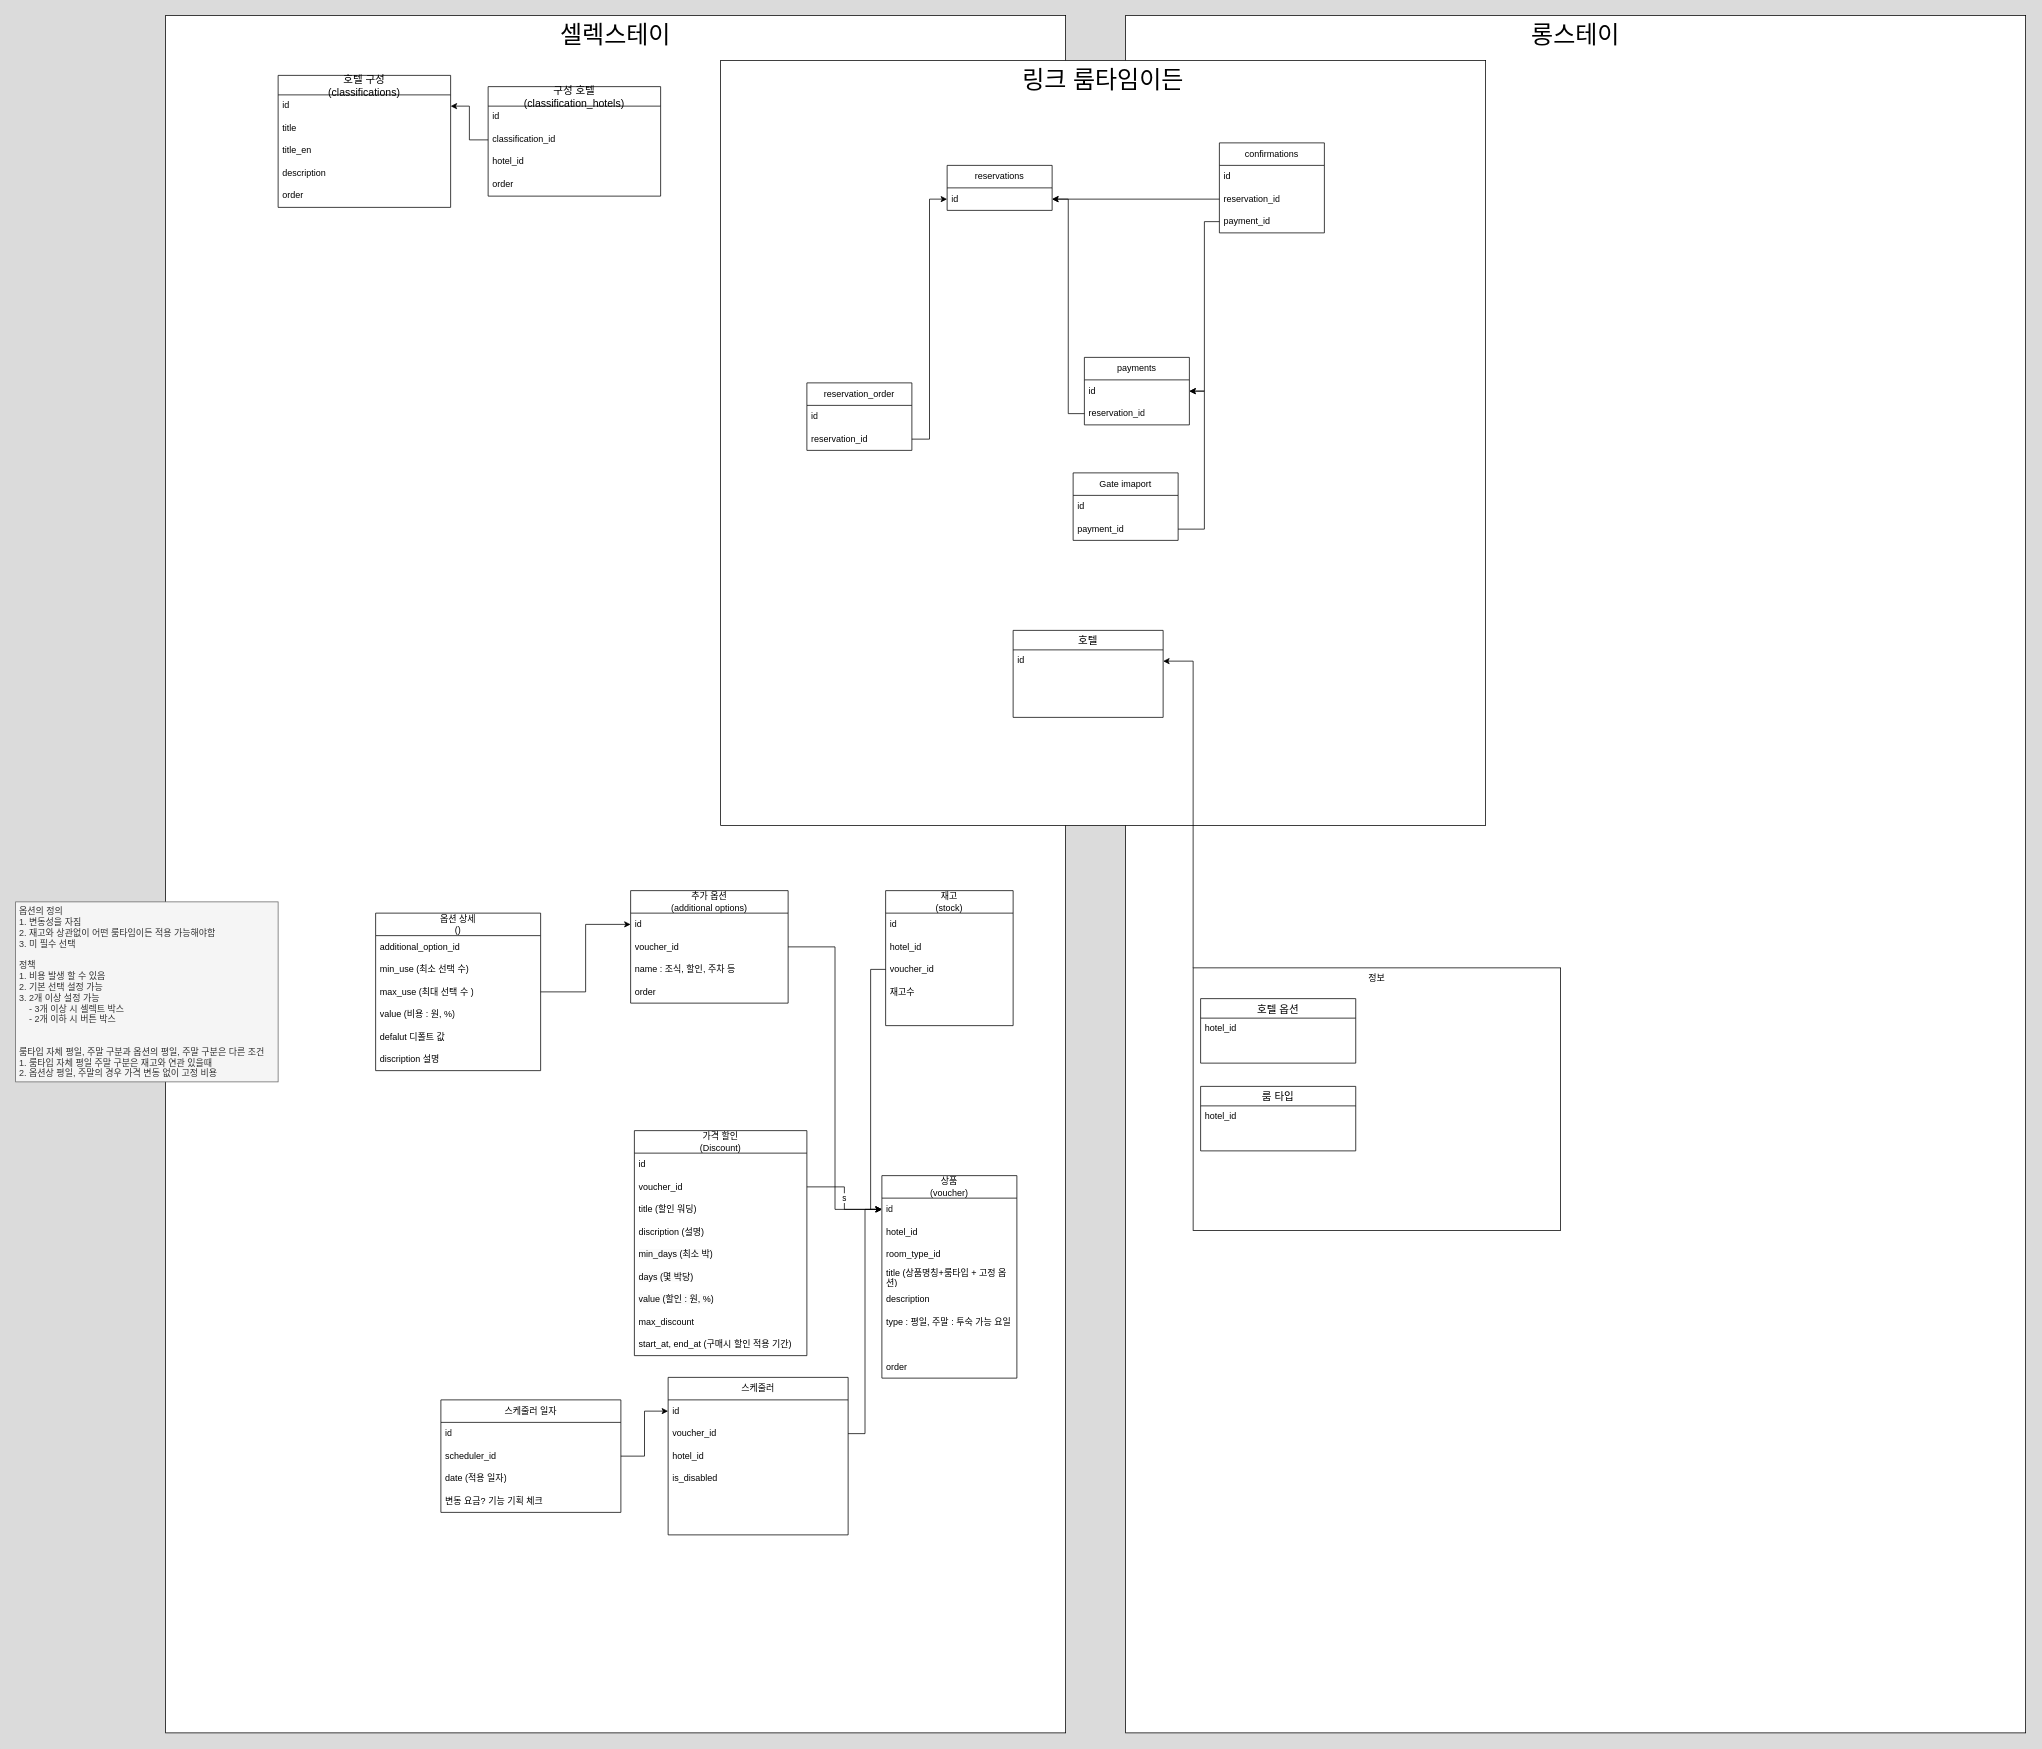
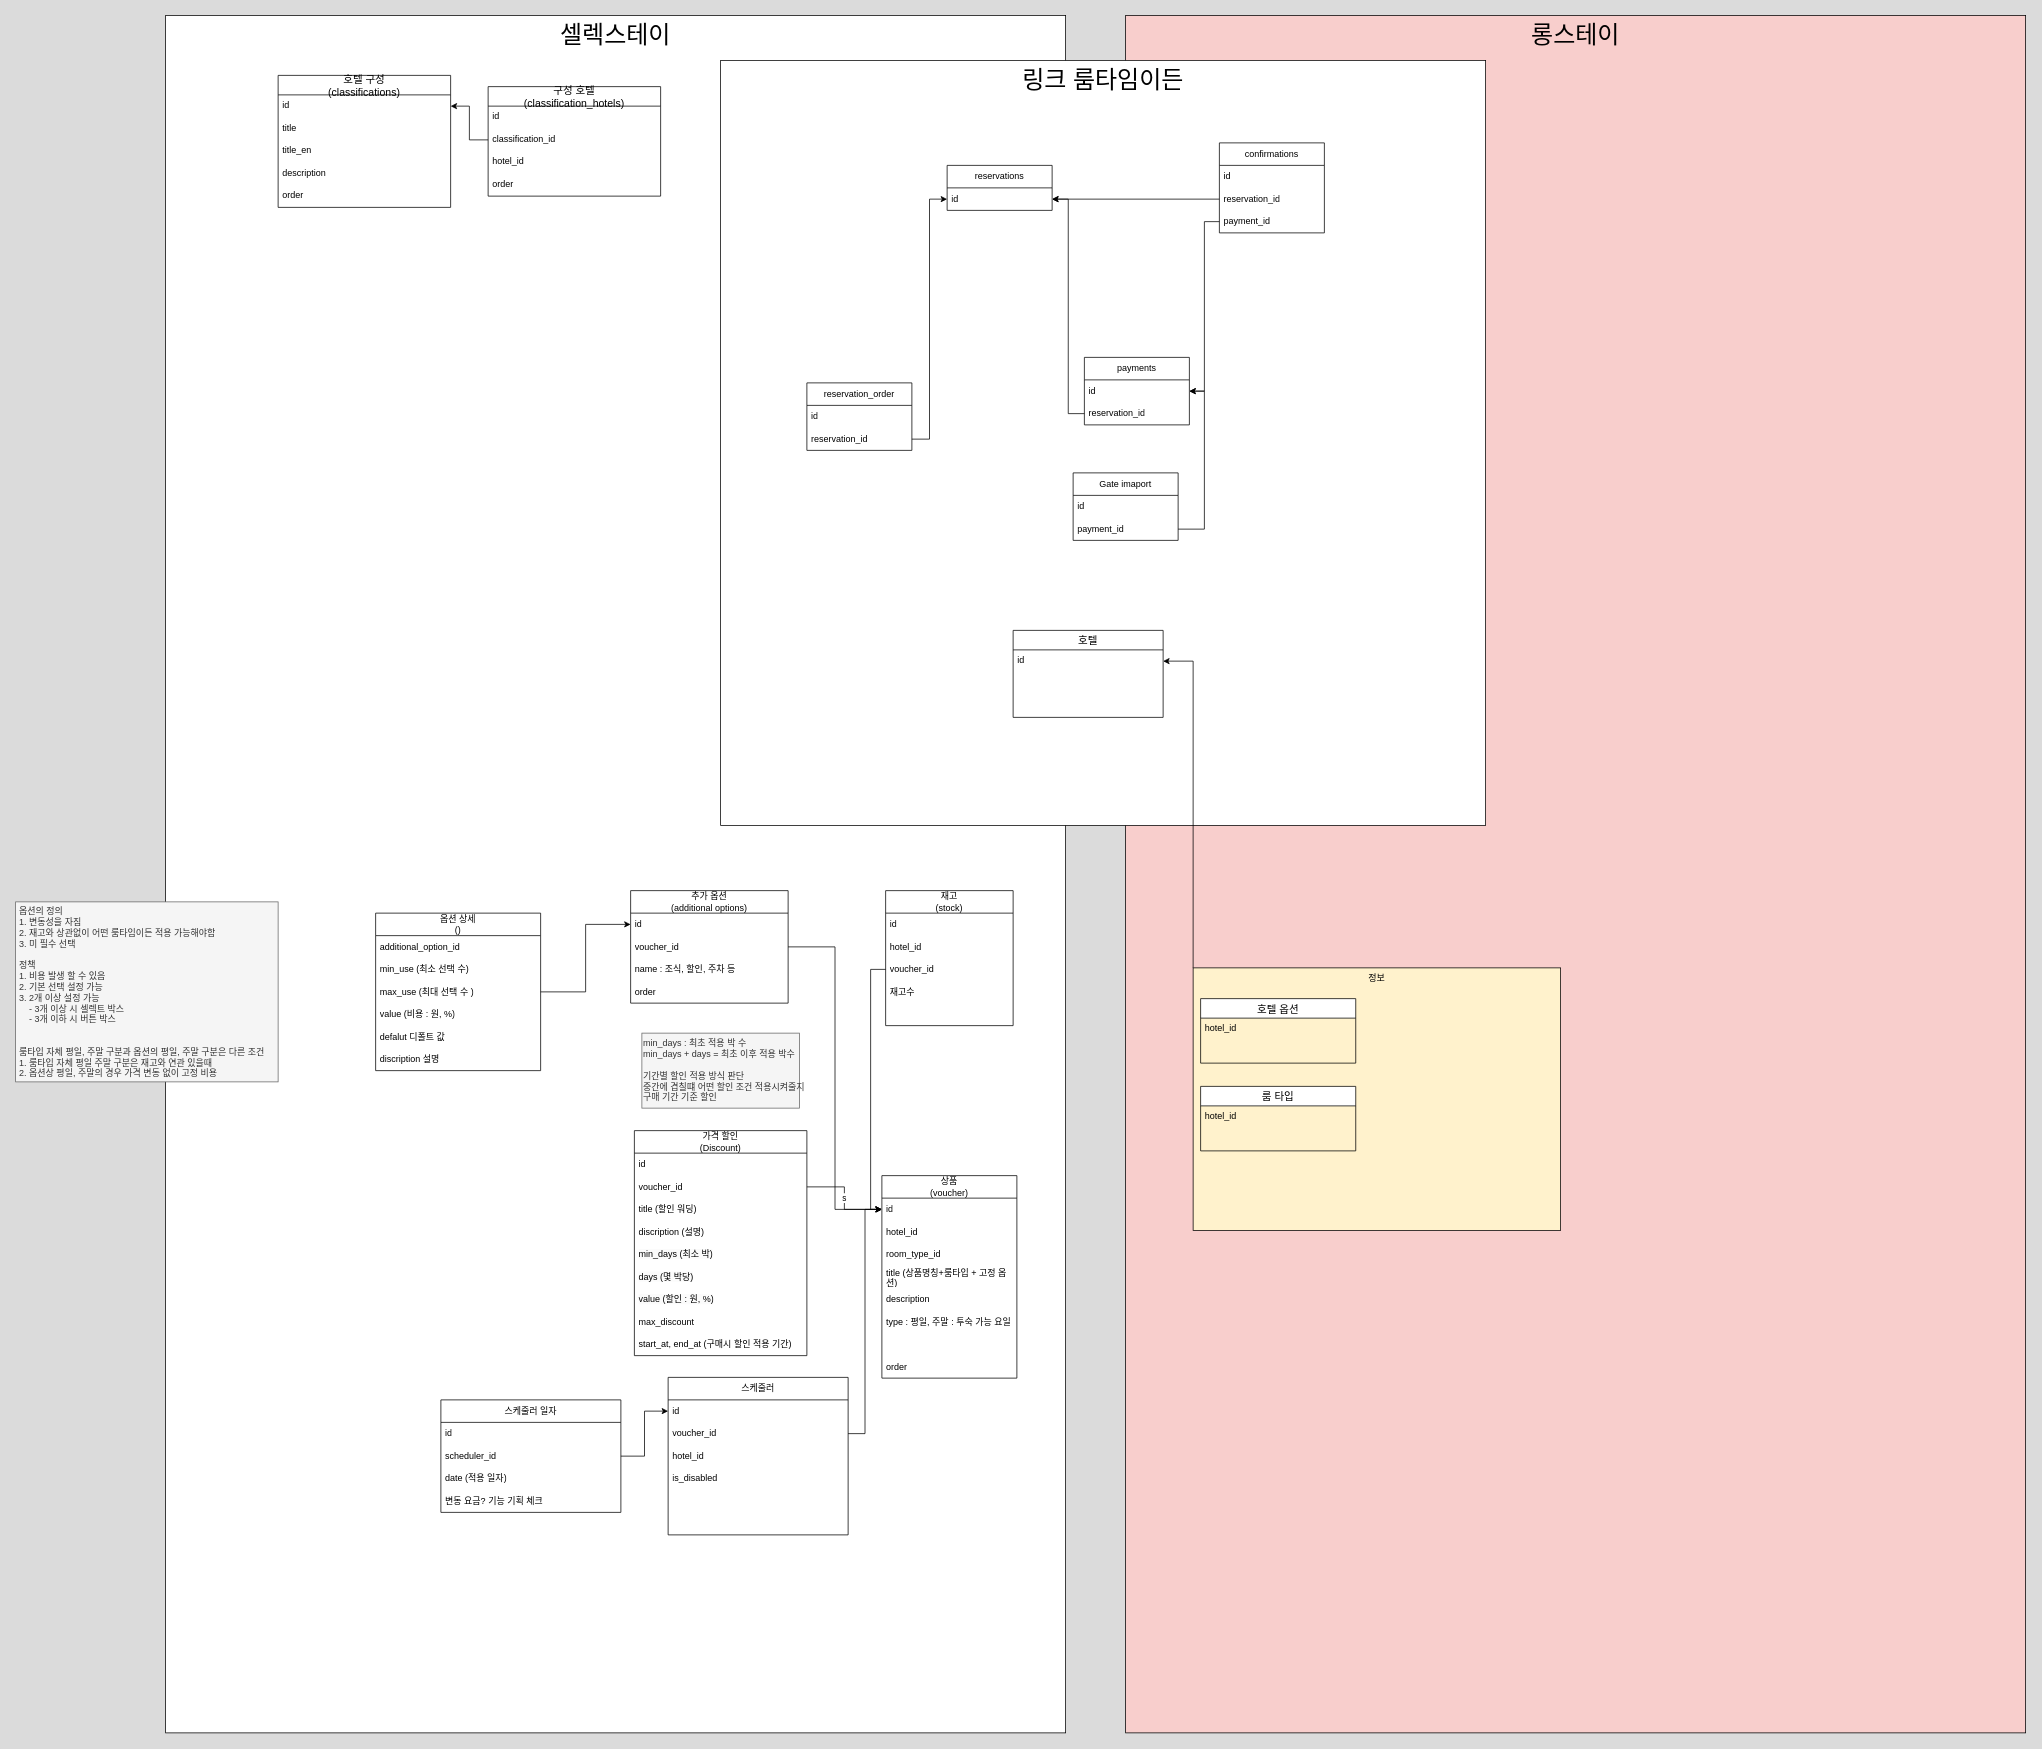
(1575, 874) -> (1575, 874)
(147, 970) -> (147, 970)
none -> (720, 1071)
(1377, 1099) -> (1377, 1099)
